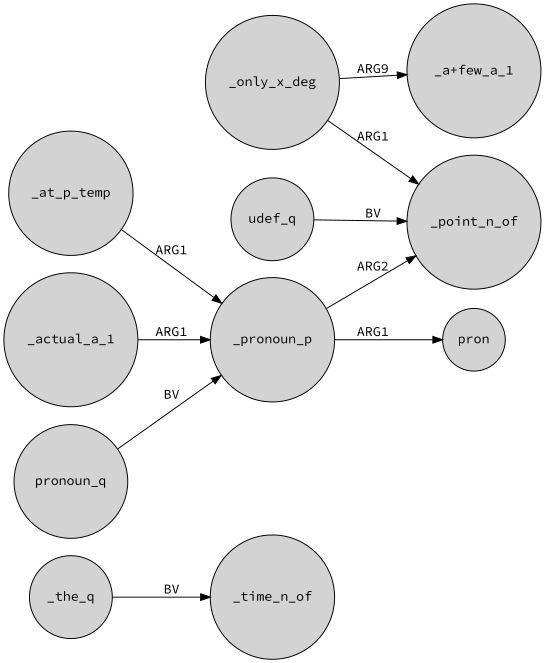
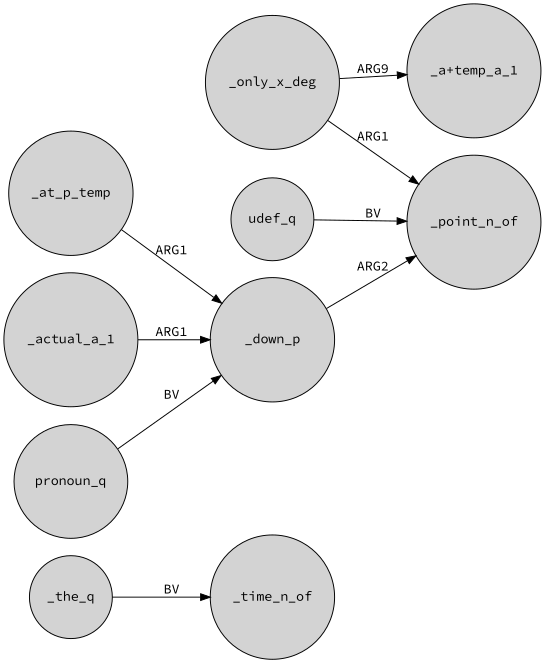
(474, 71) -> (474, 71)
(272, 340) -> (272, 340)
(474, 340) -> none
